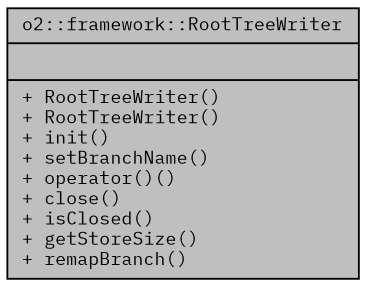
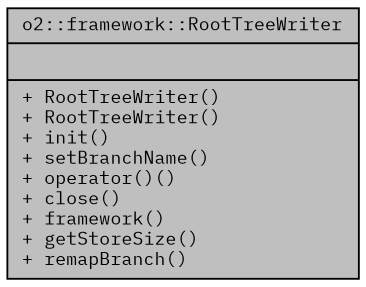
(89, 219) -> (95, 219)
